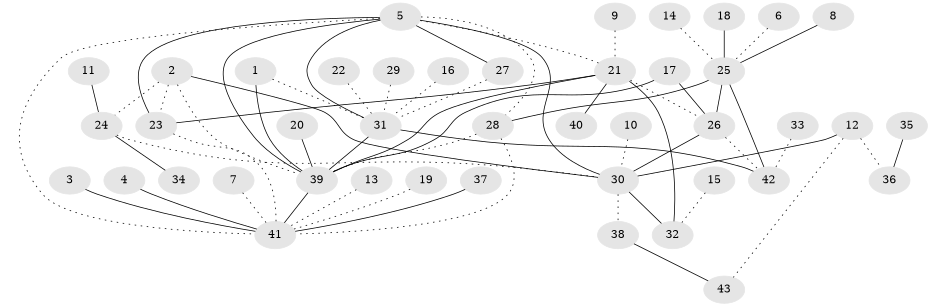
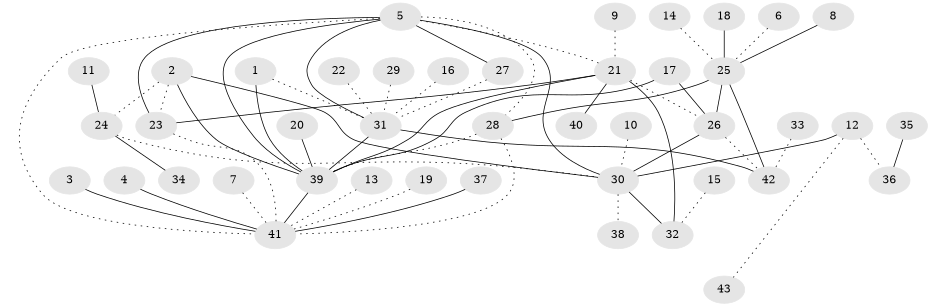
(219, 141) -> (219, 141)
(671, 262) -> none
